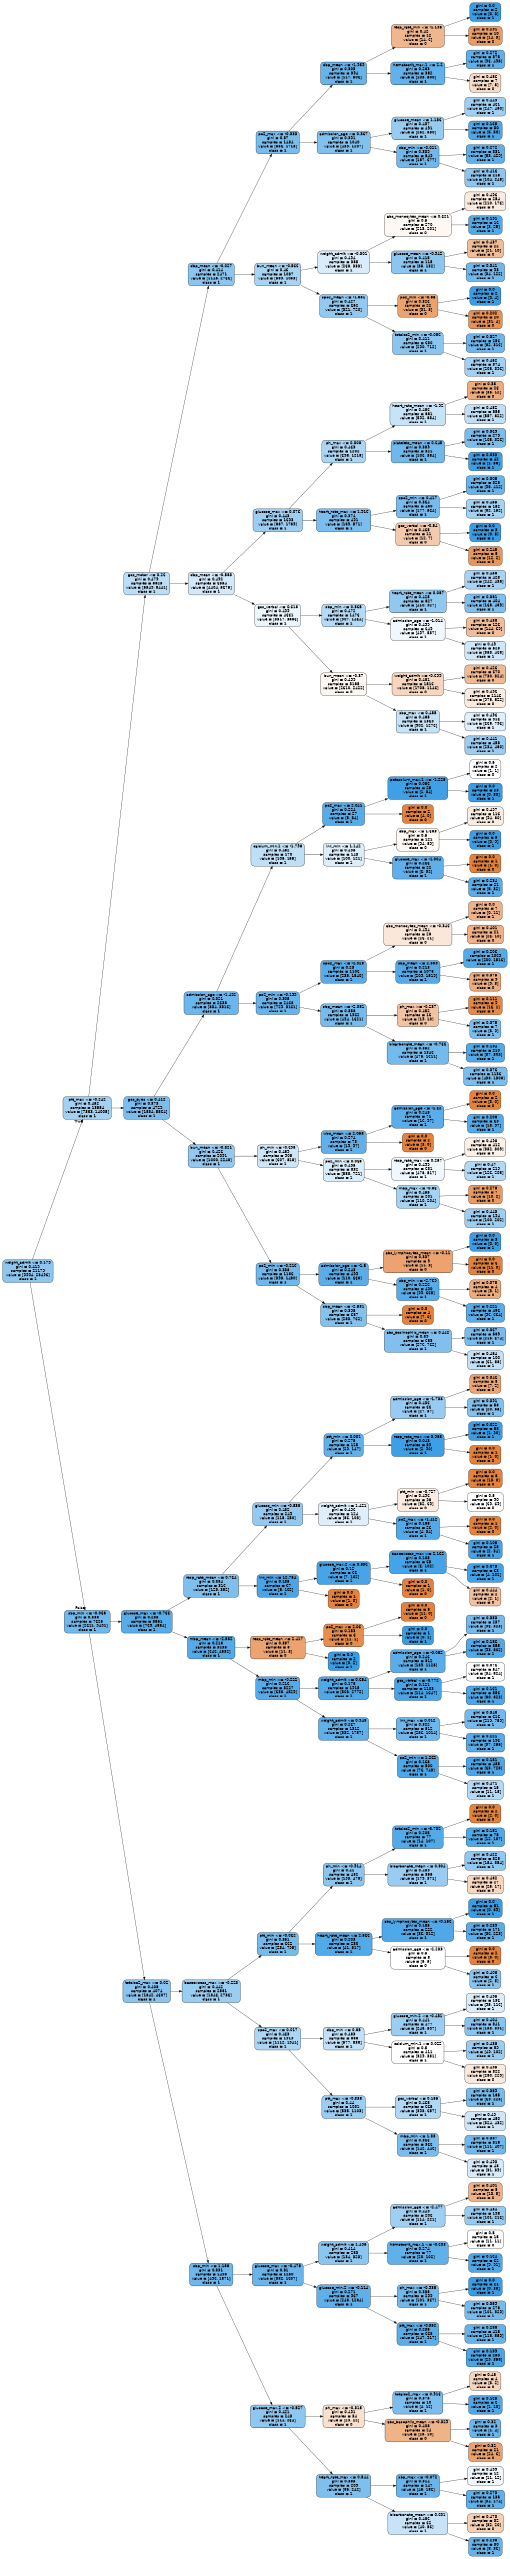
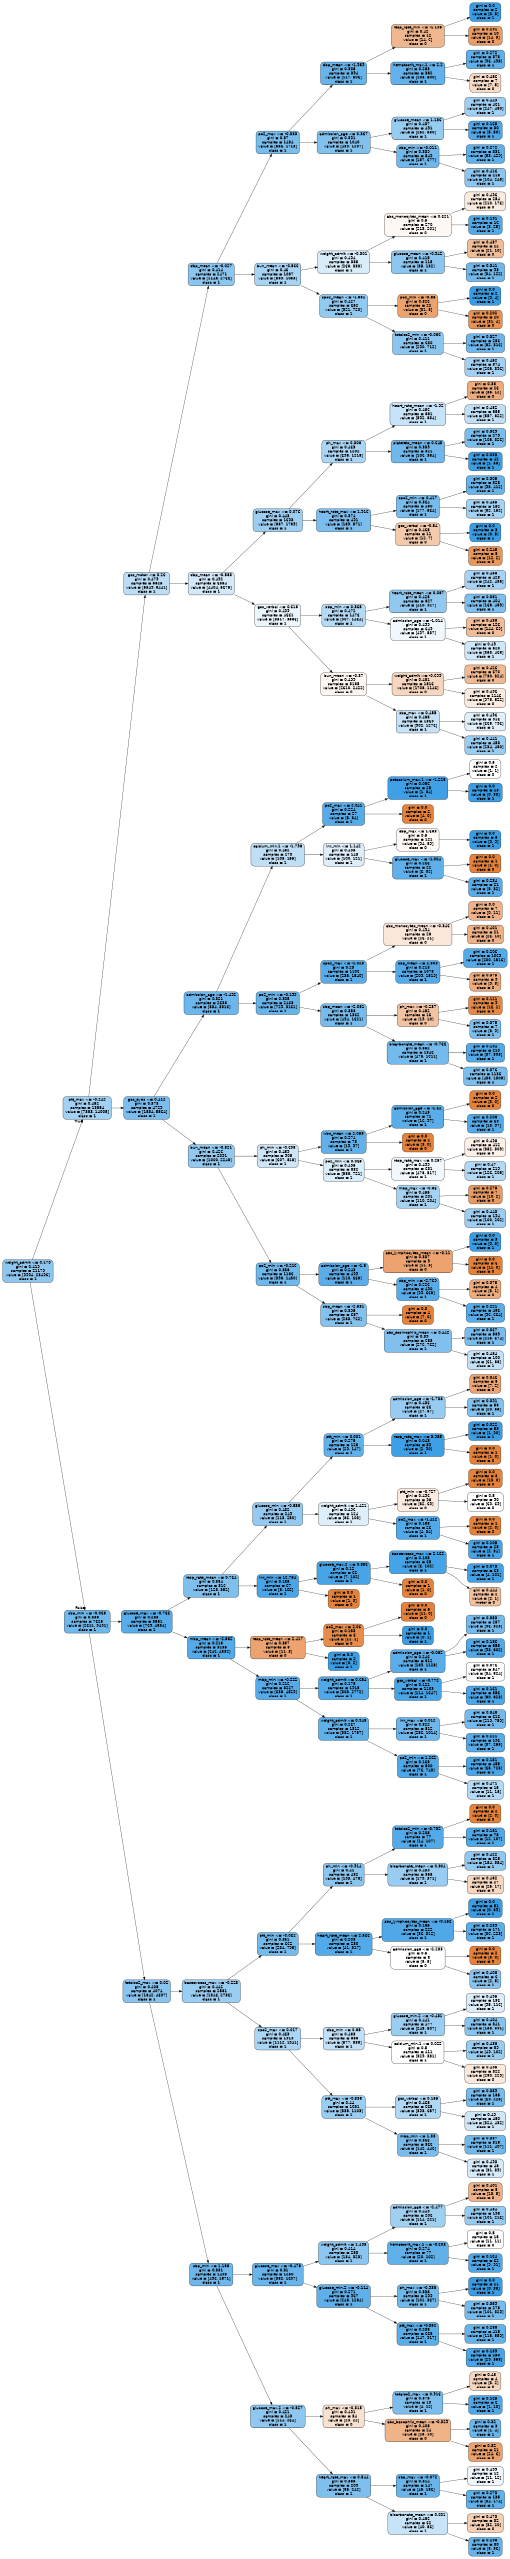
(485, 816) -> none
(485, 1597) -> (485, 1597)
